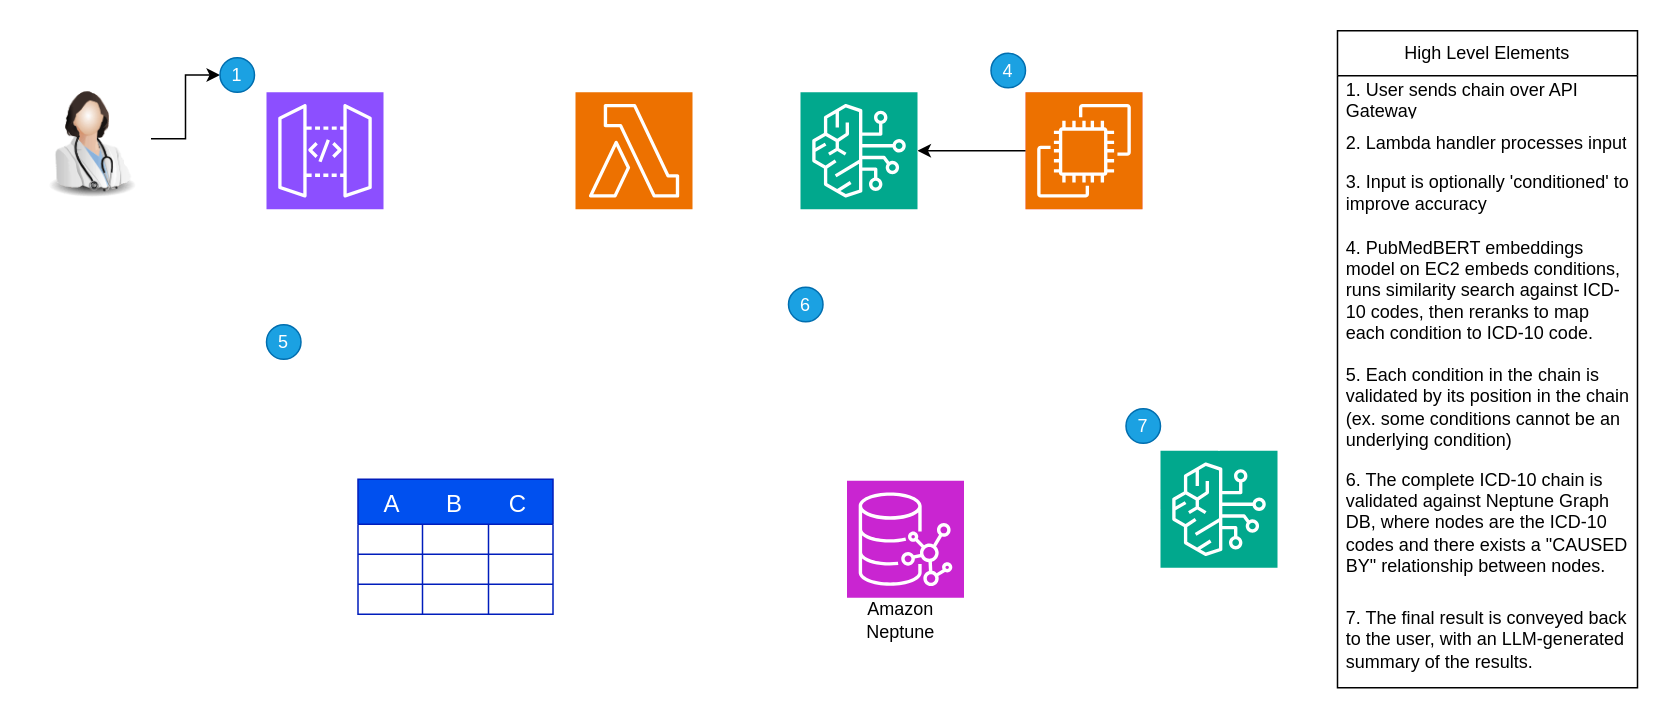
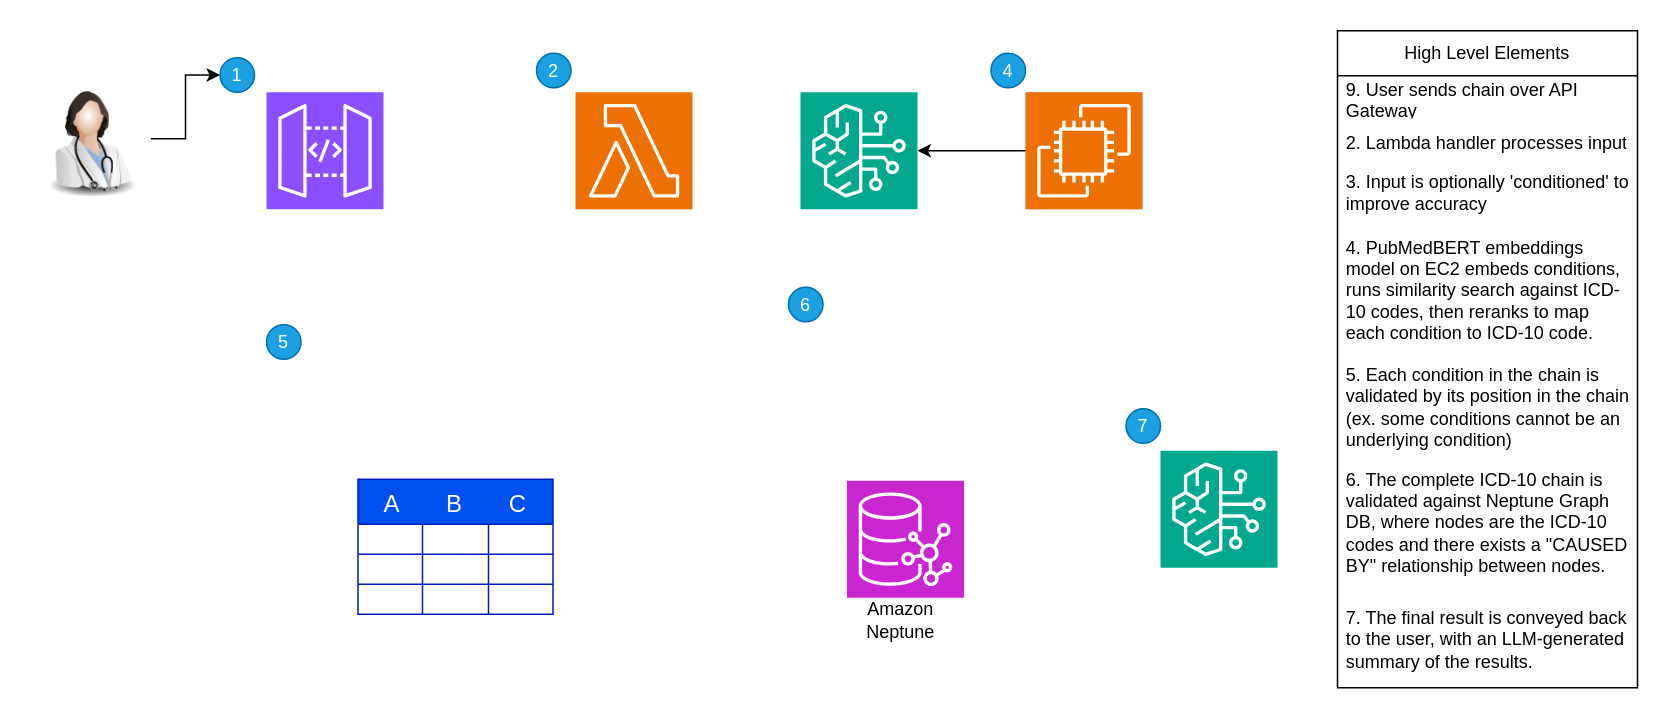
none -> (554, 71)
(1489, 98) -> (1489, 98)
